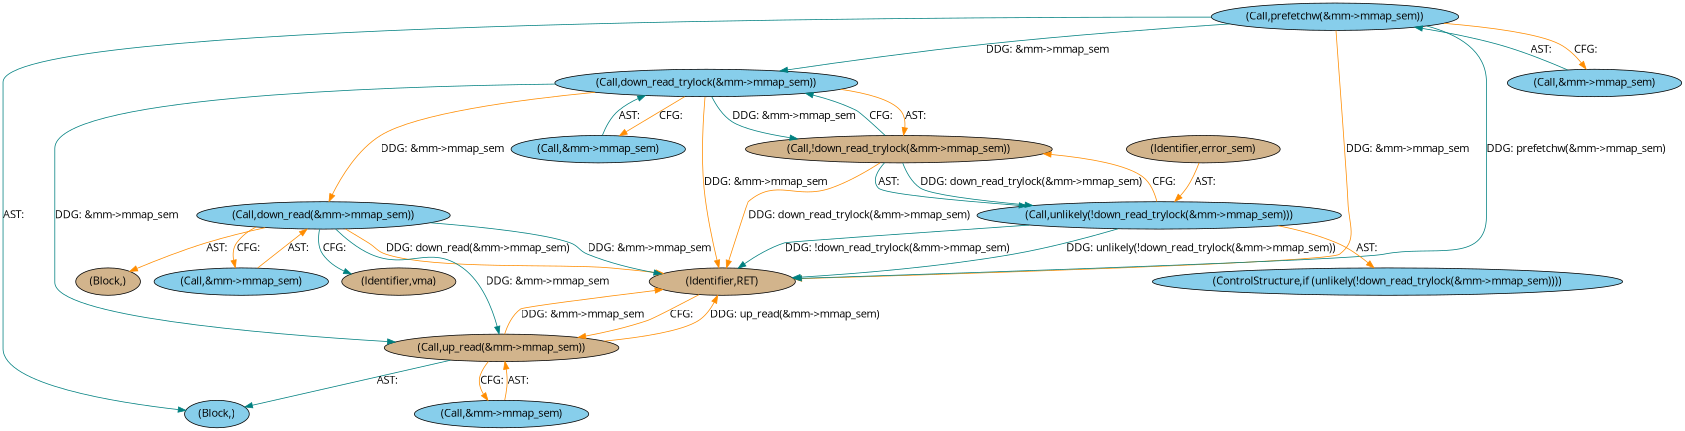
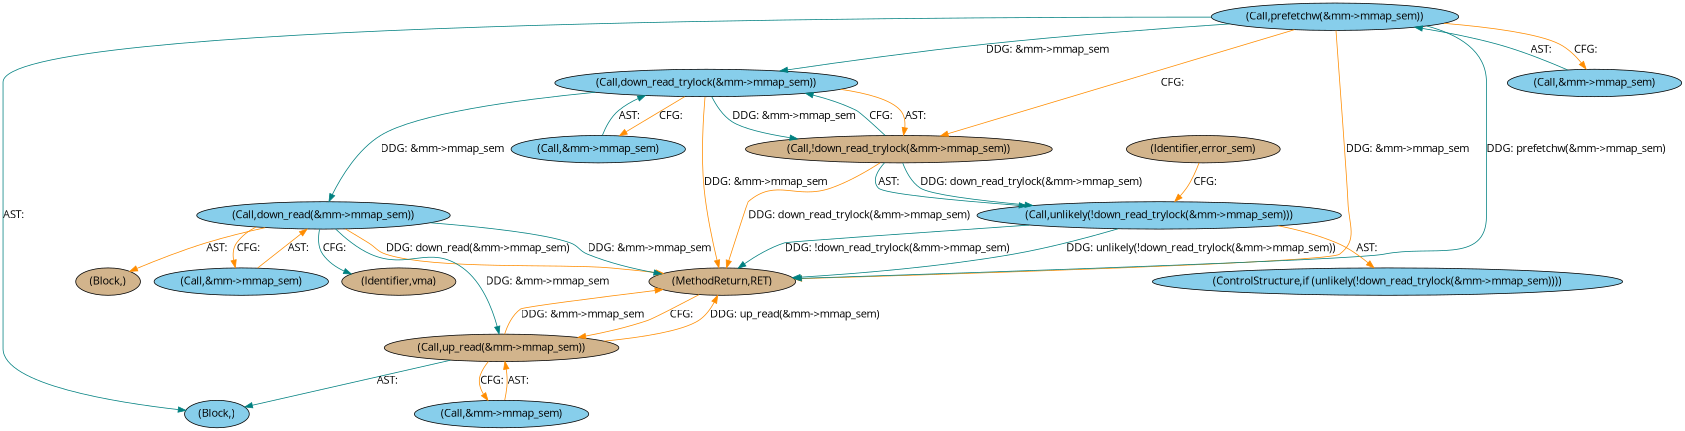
(448, 113) -> (448, 113)
(66, 134) -> none
(1112, 164) -> (1121, 82)
(1207, 182) -> (1207, 182)
(722, 282) -> (722, 282)
